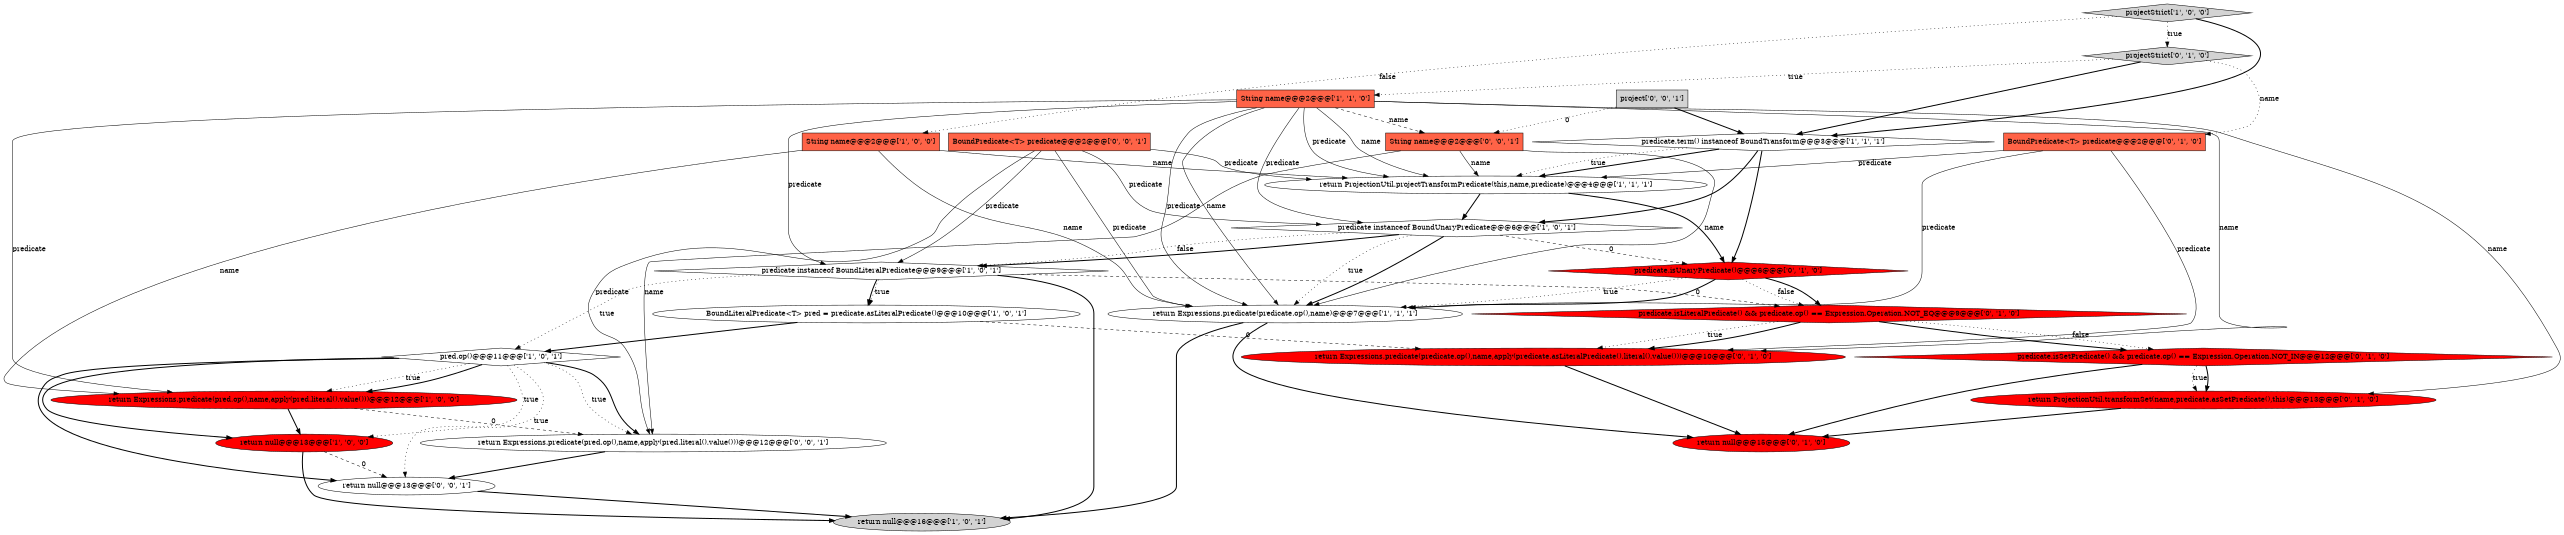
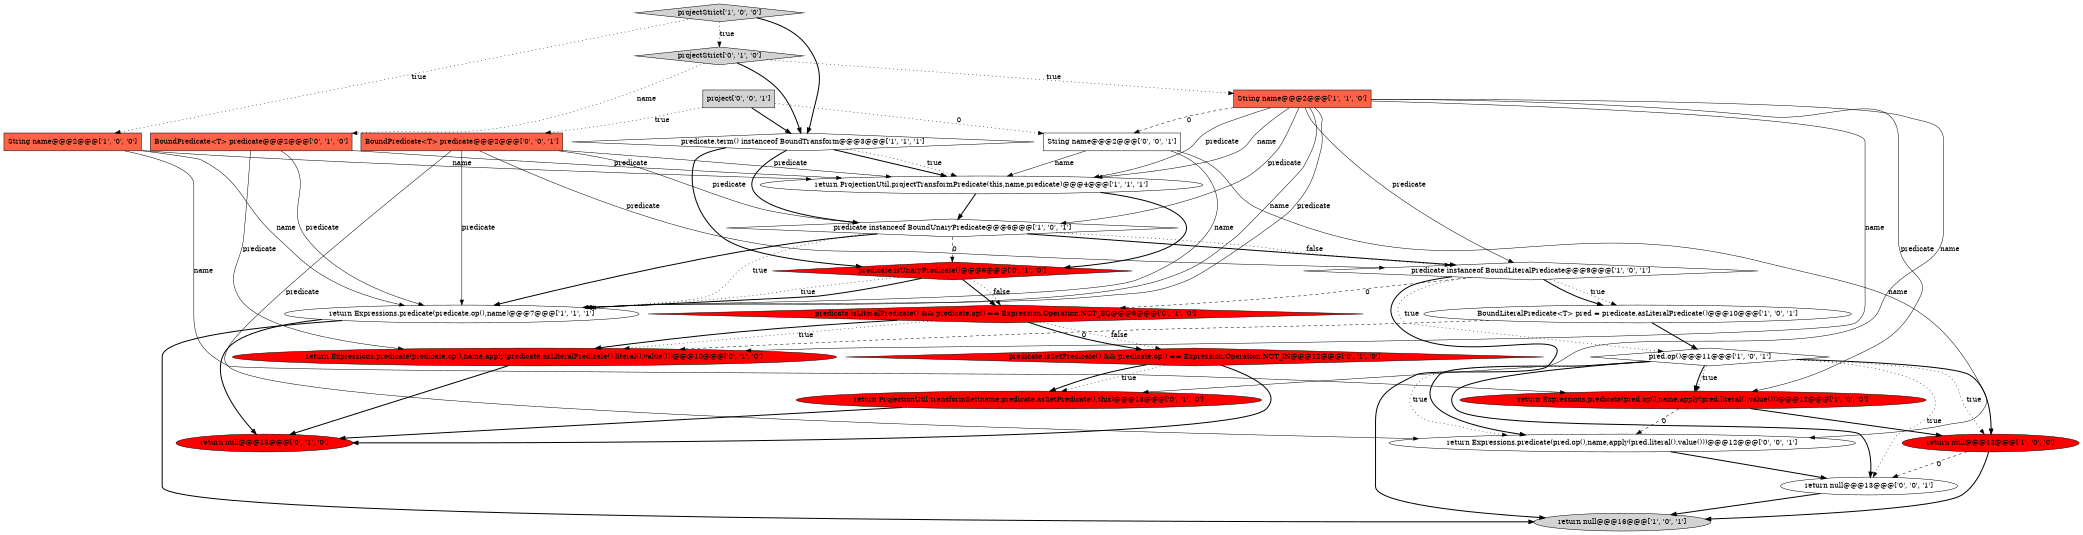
(1388, 77) -> (419, 77)
(1399, 120) -> (1189, 120)
none -> (627, 122)
(1454, 142) -> (1112, 142)
